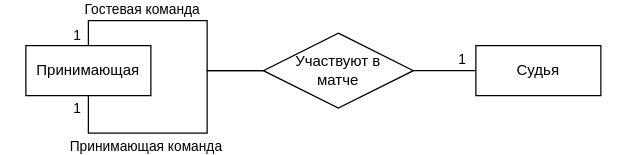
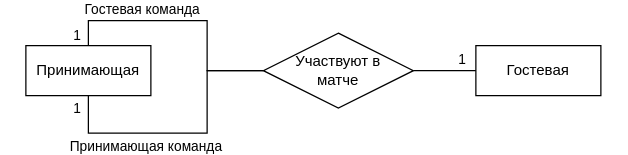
(538, 71) -> (538, 71)
